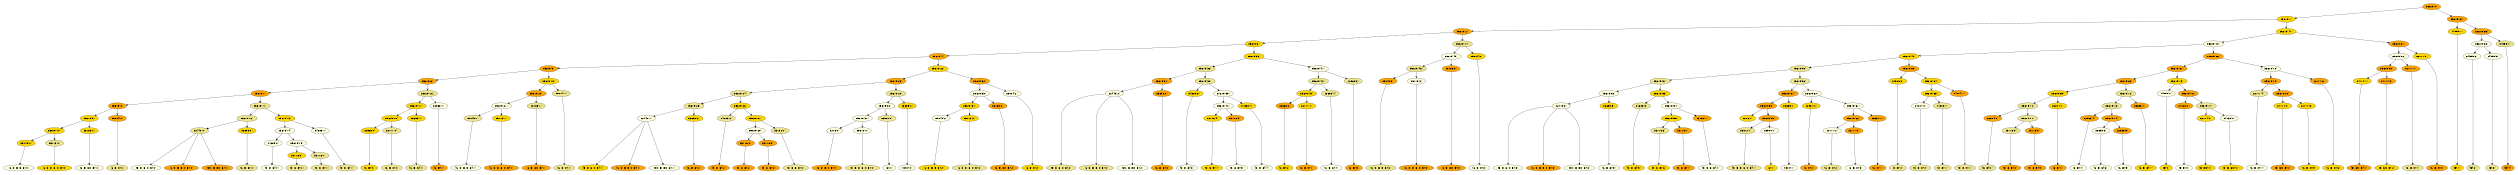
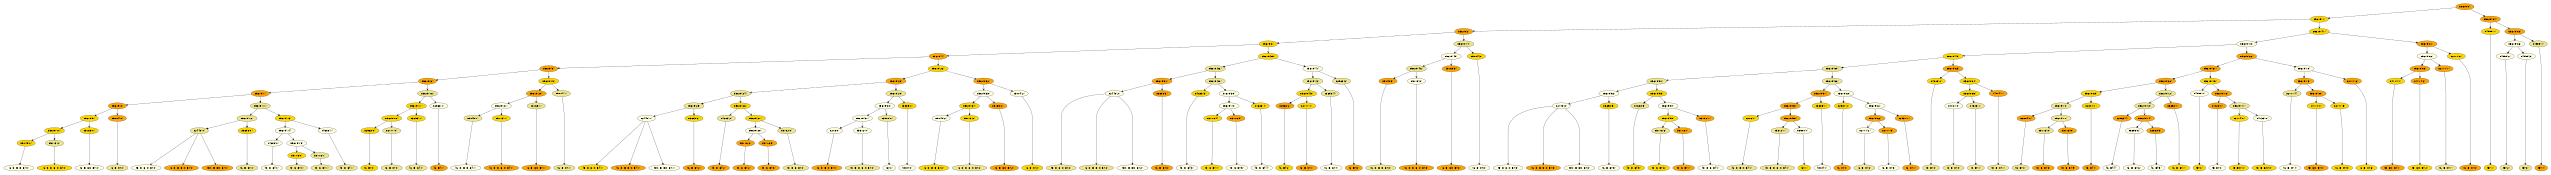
none -> (1742, 168)
